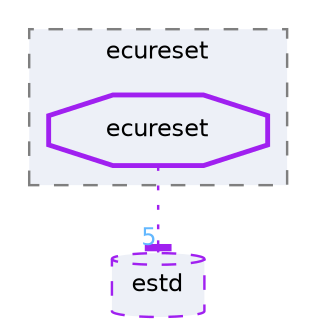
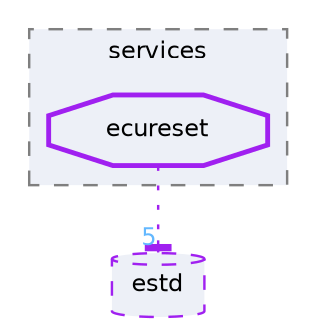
(158, 52) -> (158, 52)
